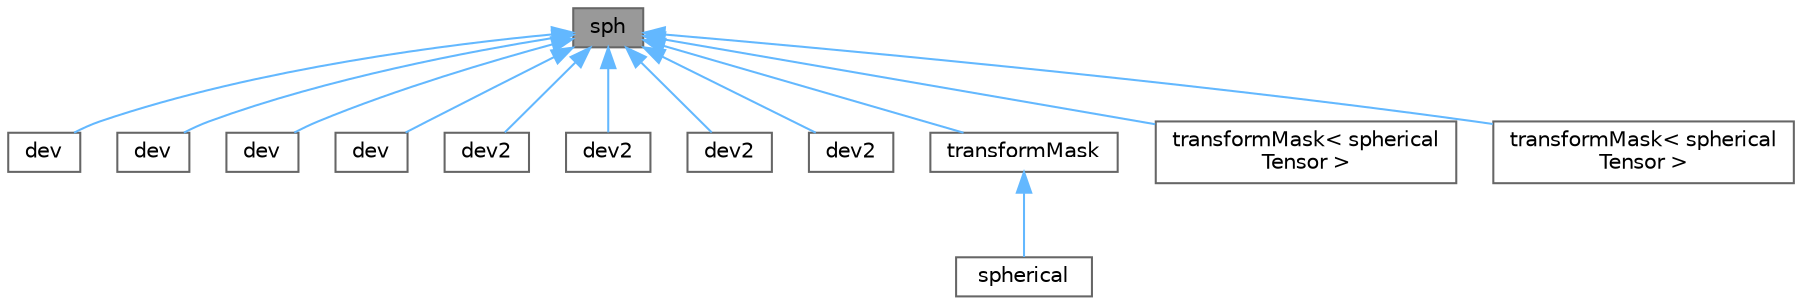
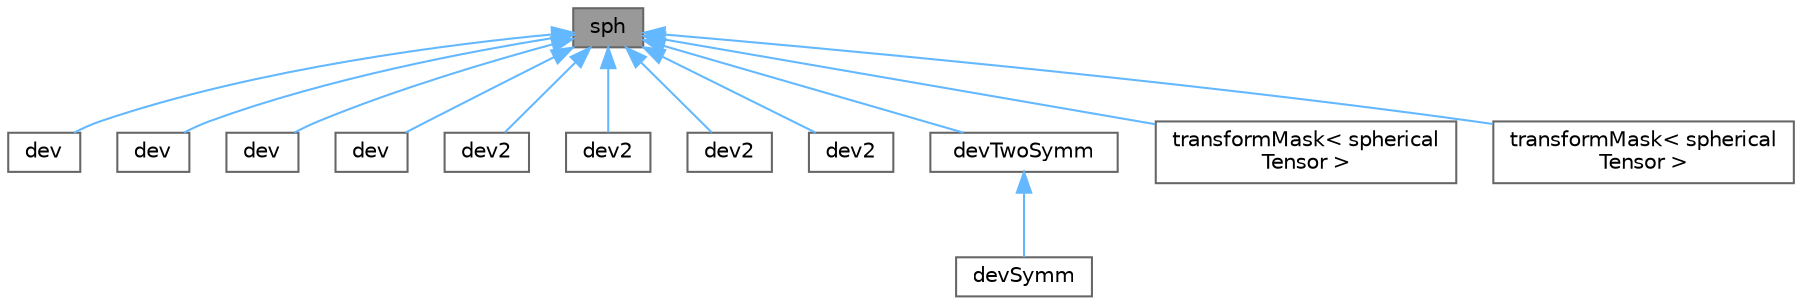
(1024, 152) -> (1024, 152)
(1024, 277) -> (1024, 277)
